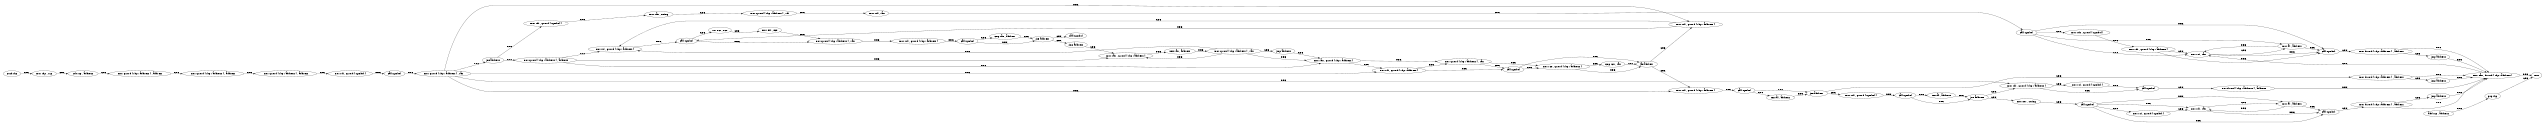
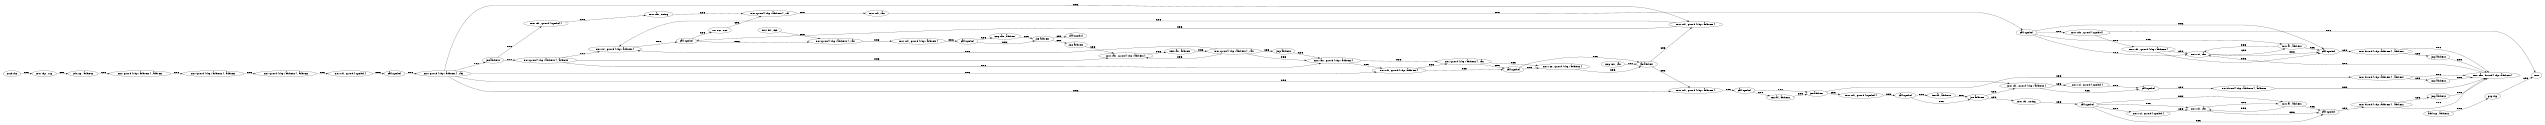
(744, 32) -> (743, 22)
(1593, 65) -> none
(2525, 75) -> (2331, 31)
(2026, 102) -> (2026, 102)
